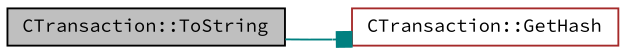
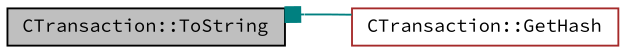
(309, 40) -> (328, 14)
